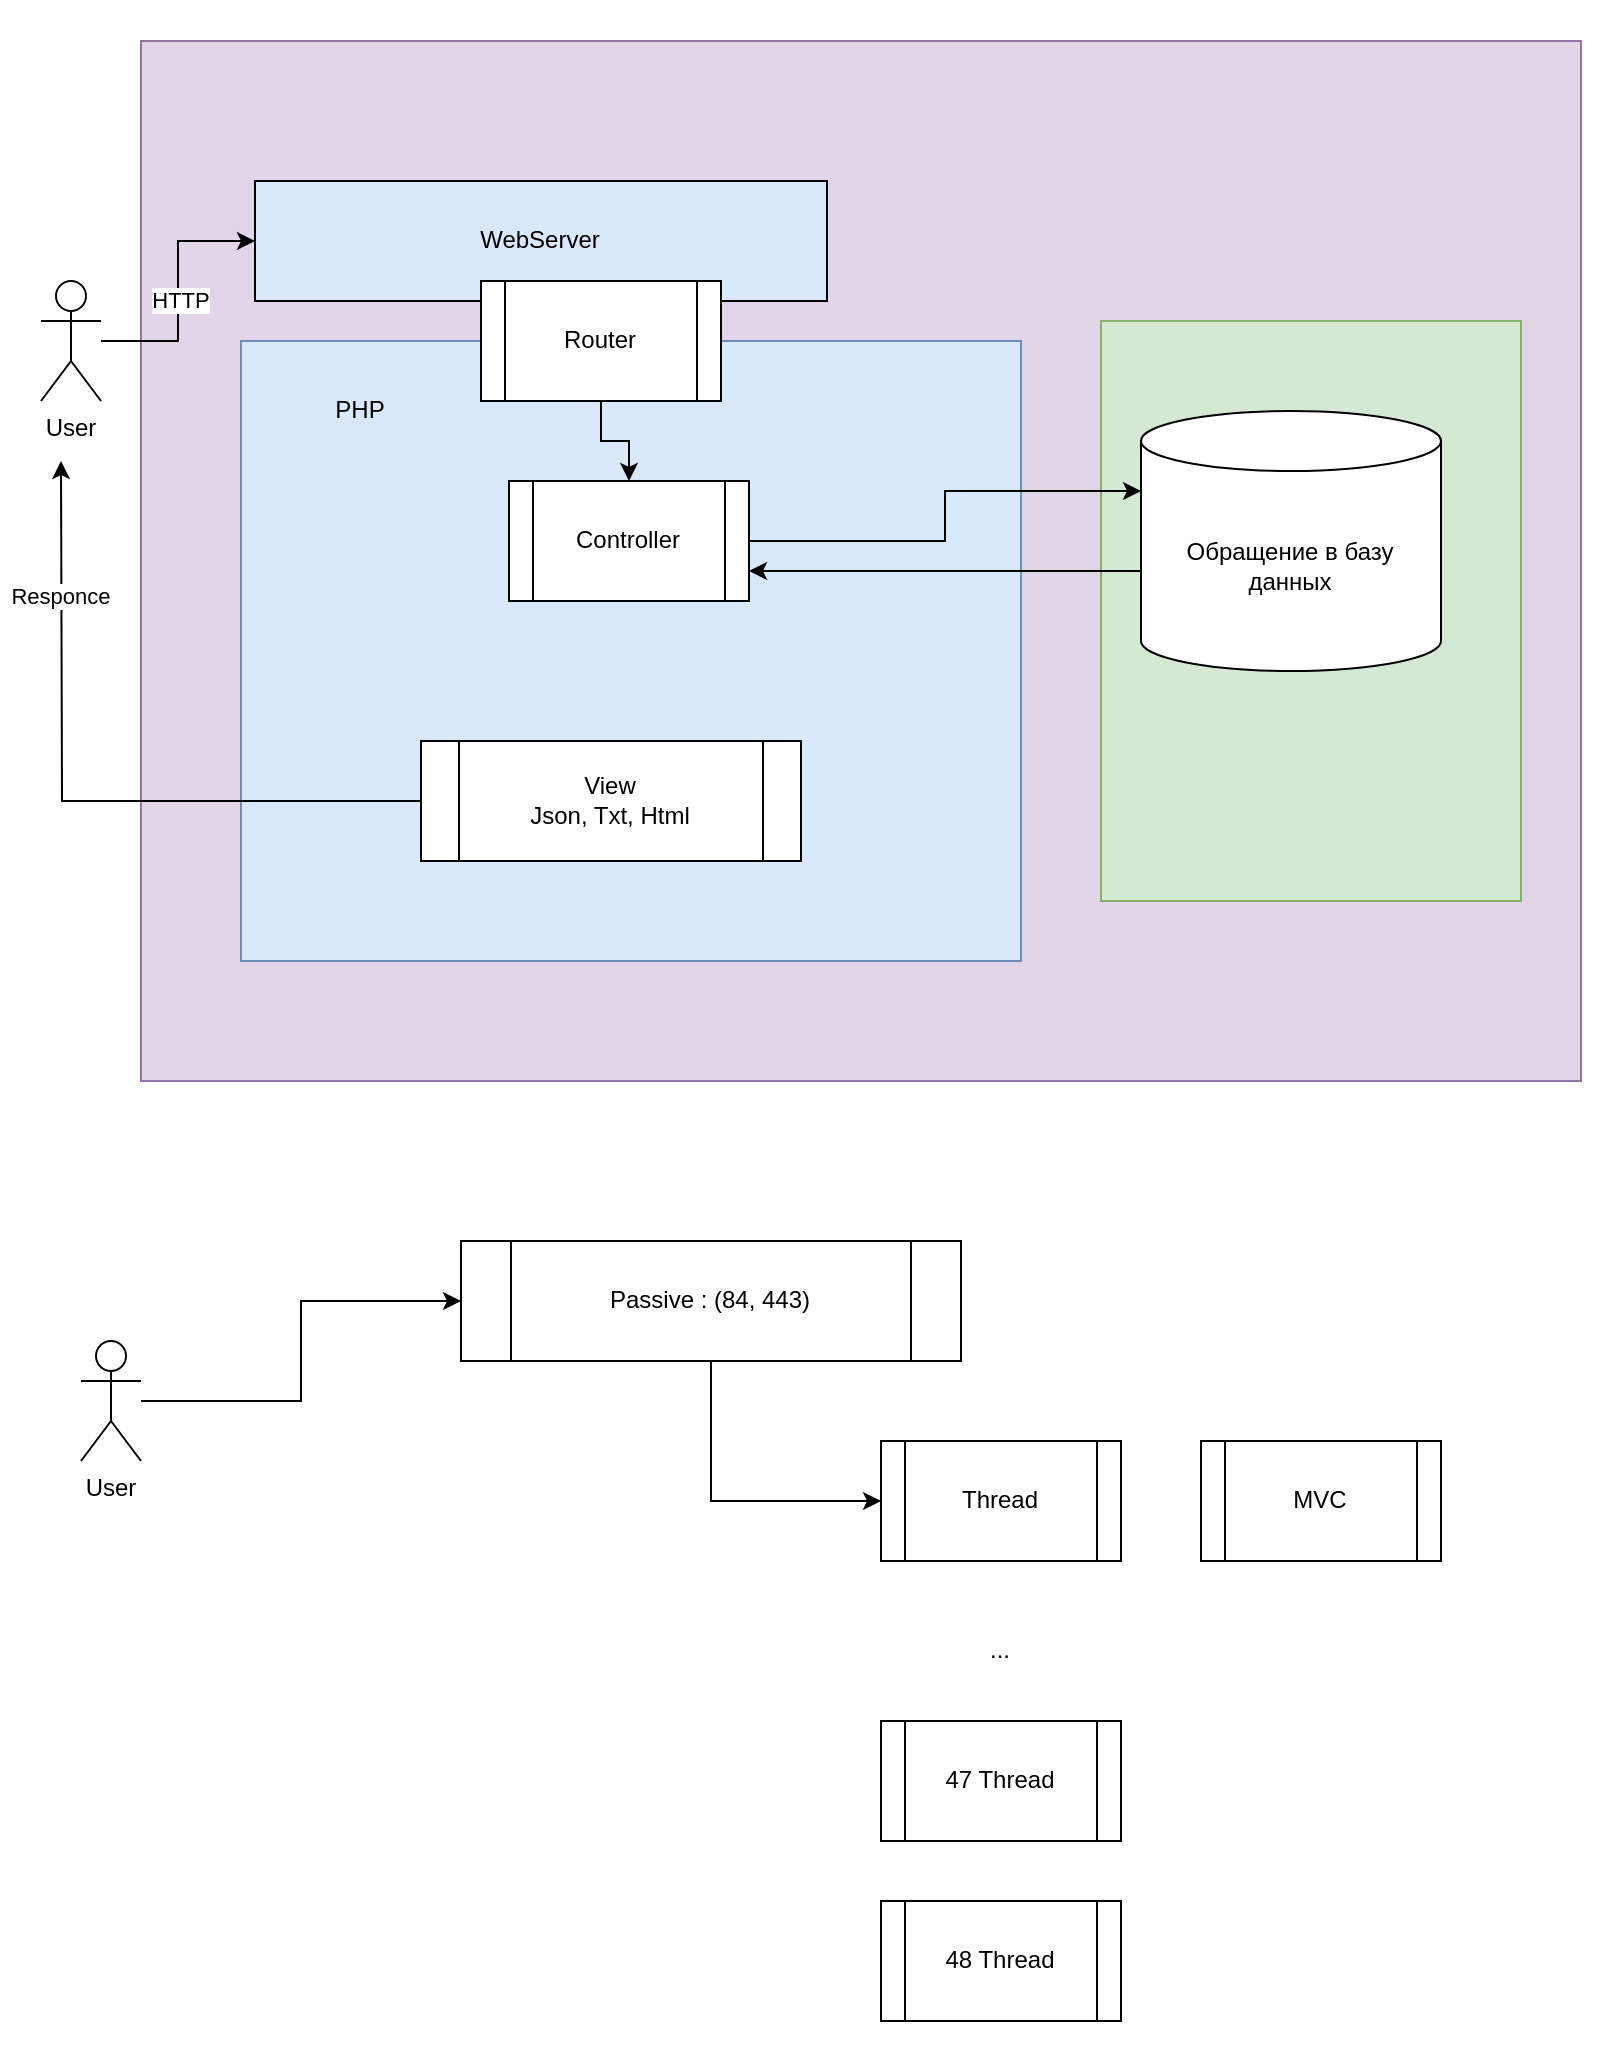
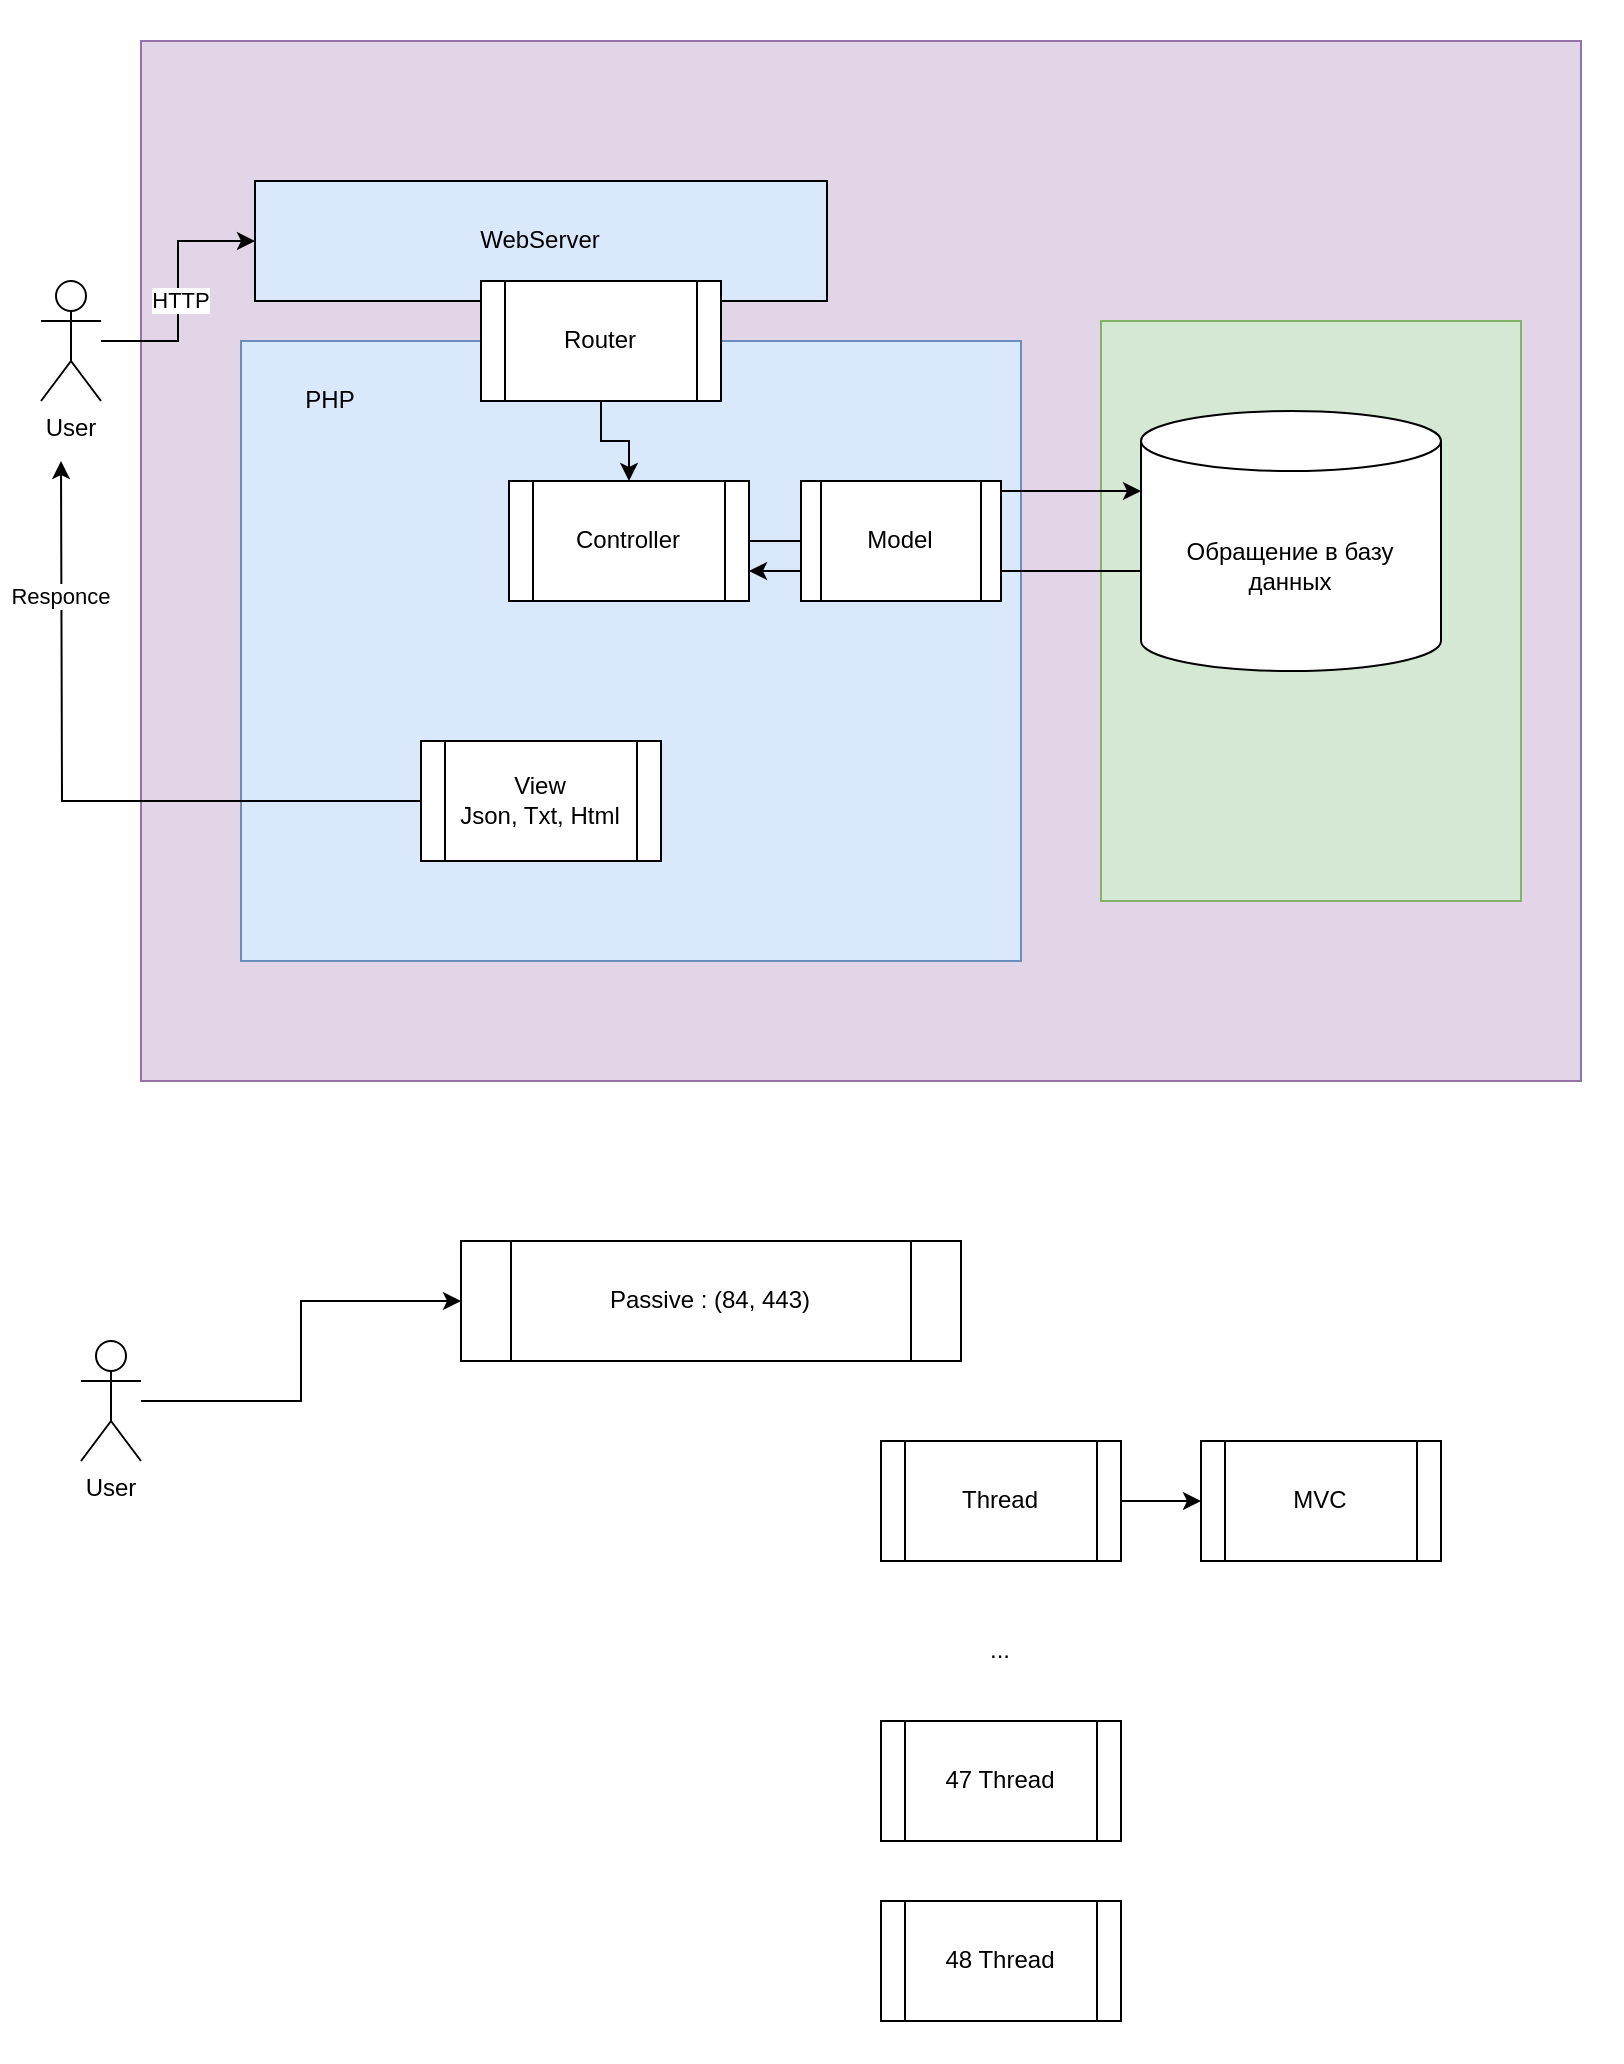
(361, 411) -> (331, 401)
none -> (901, 541)
(611, 801) -> (541, 801)
(719, 1501) -> none
none -> (1154, 1501)
